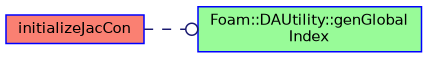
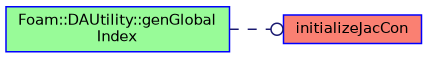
(165, 29) -> (250, 29)
